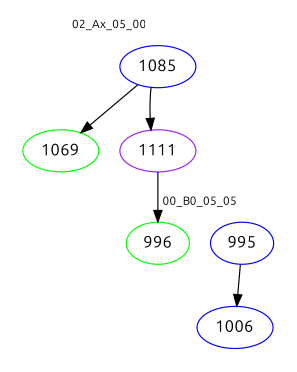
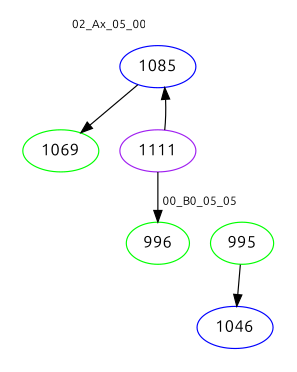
(150, 103) -> (166, 115)
(242, 243) -> (242, 243)
(235, 327) -> (235, 327)
